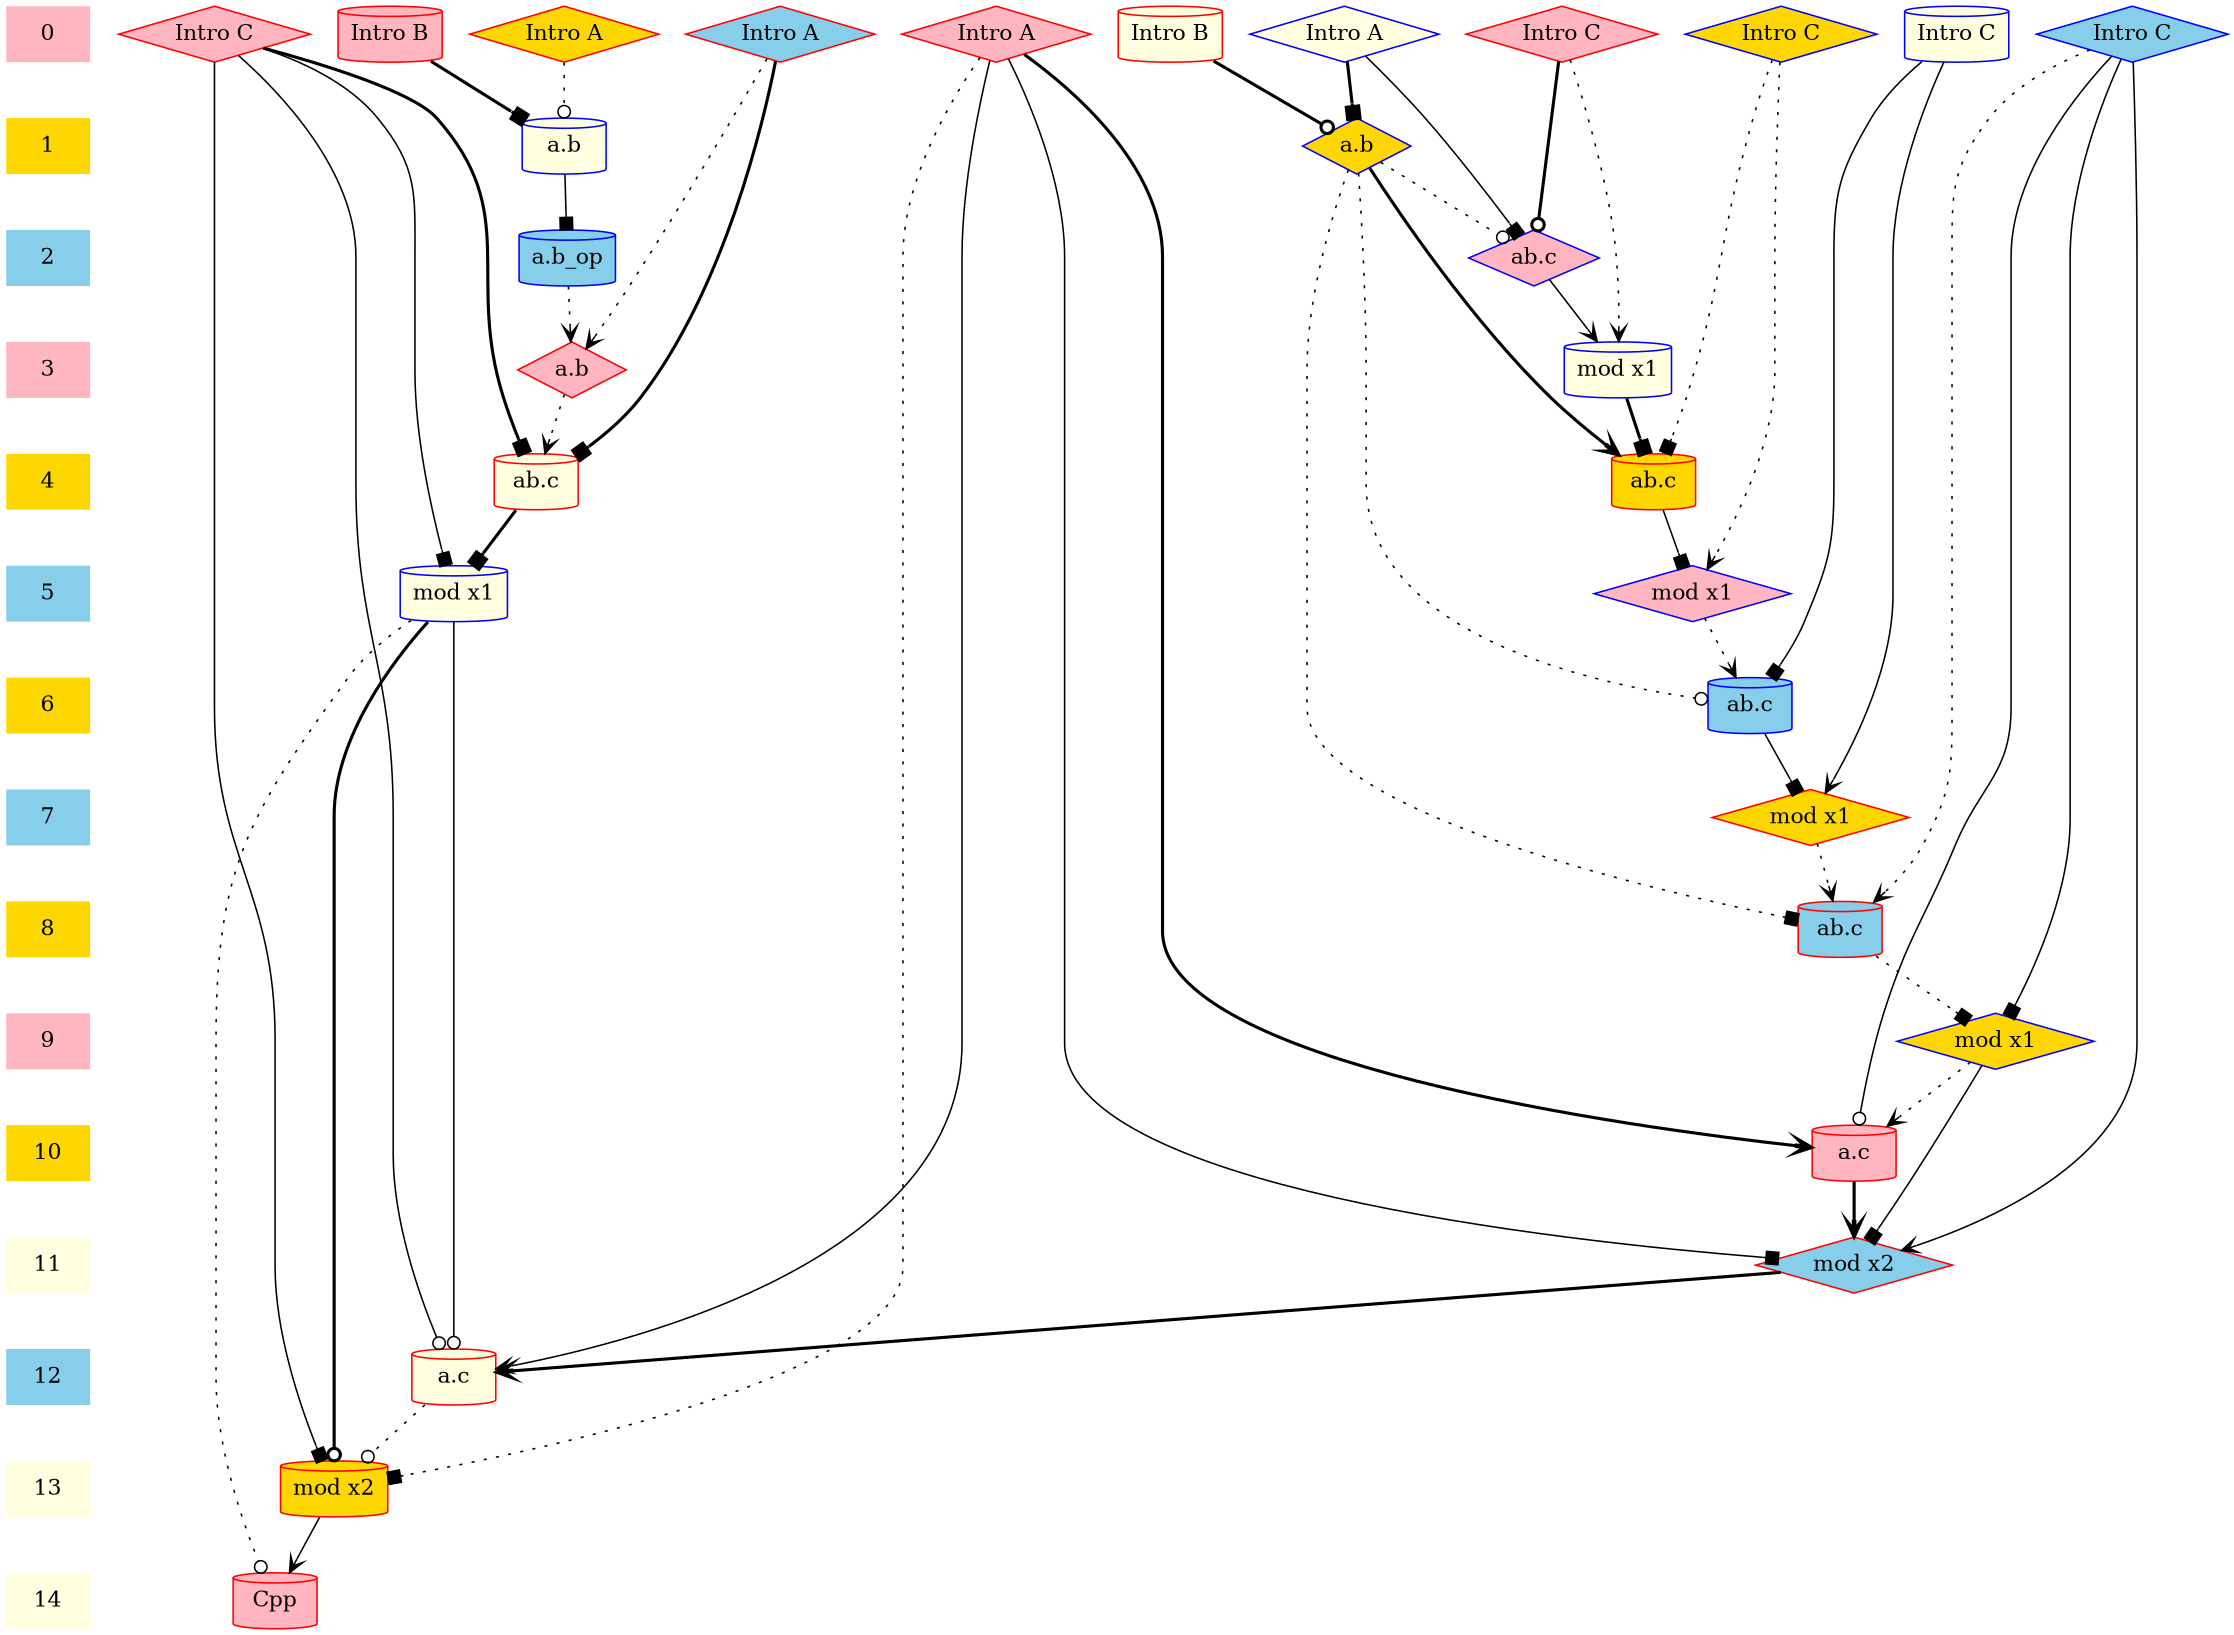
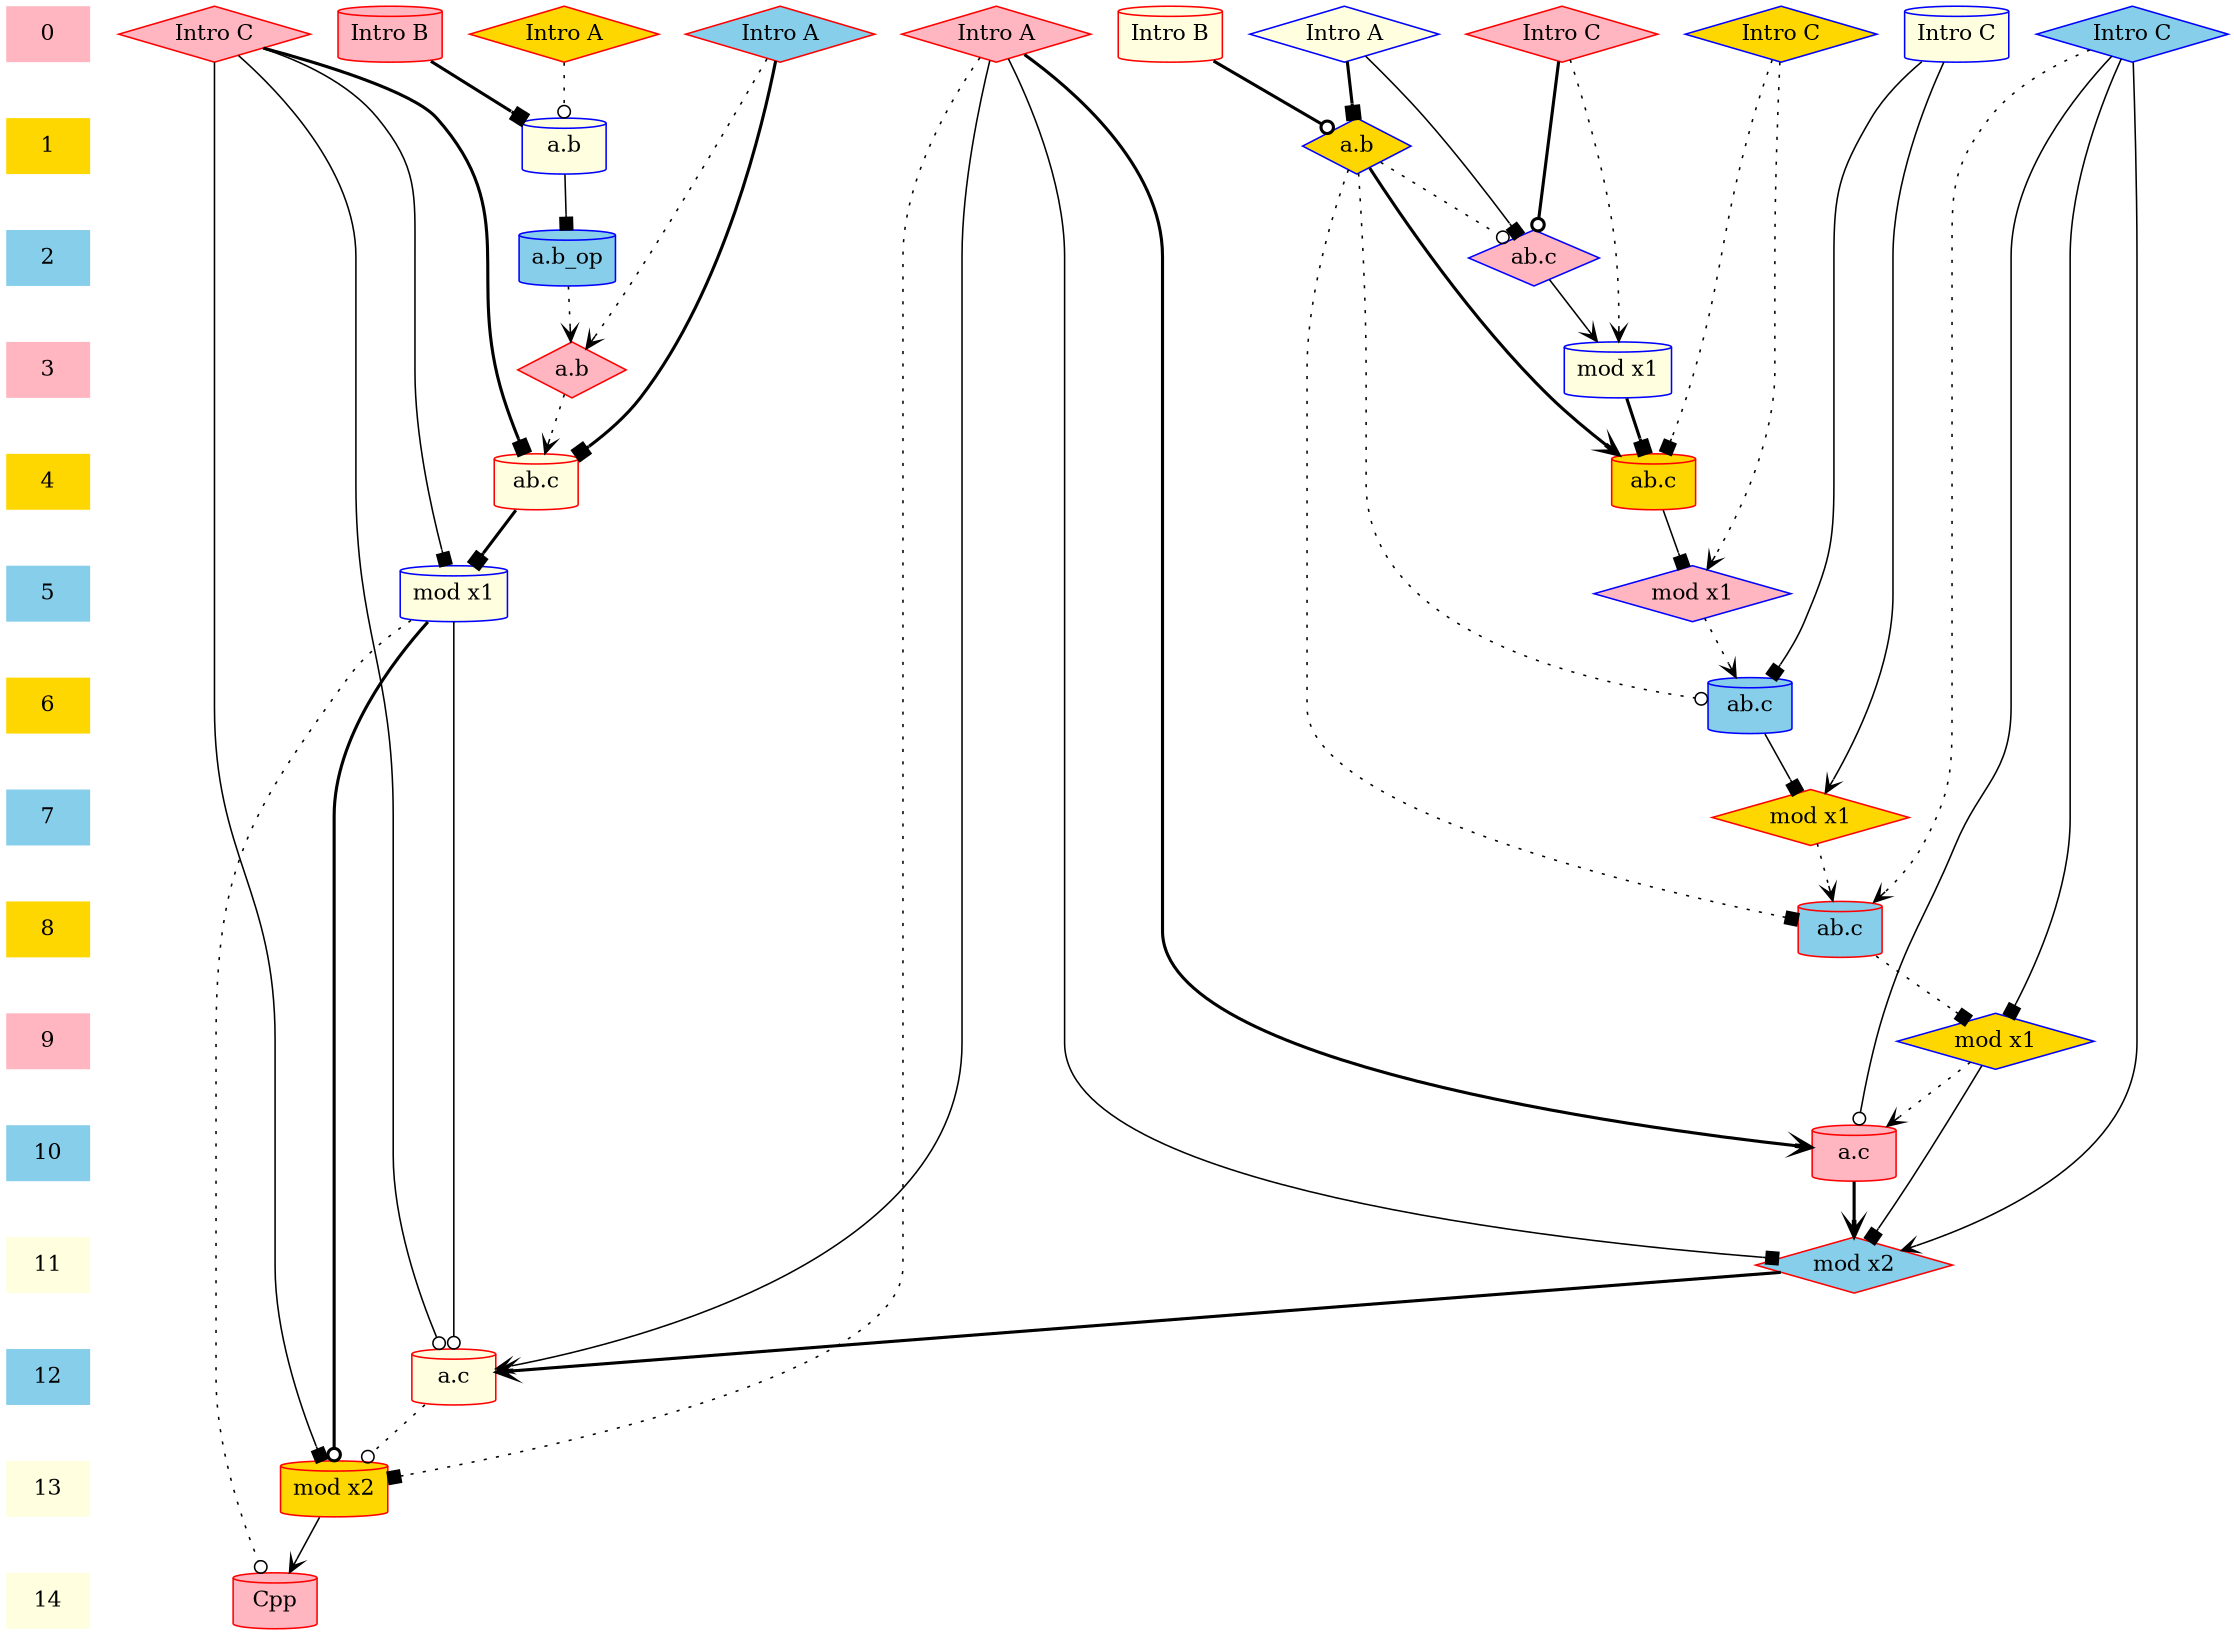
(48, 1153) -> (48, 1153)
